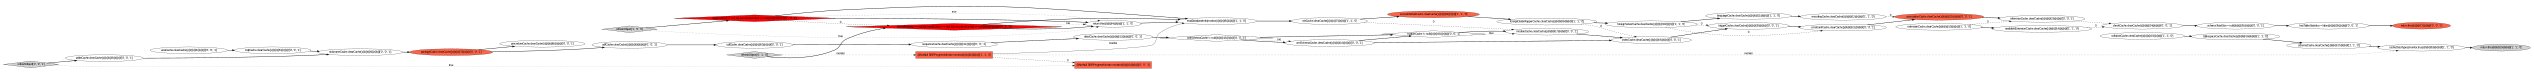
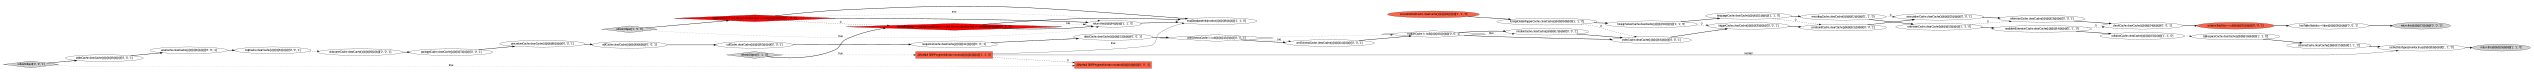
(1939, 17) -> (1939, 17)
(1329, 21) -> none
none -> (1887, 21)
(2092, 22) -> (2092, 22)
(2236, 26) -> (2236, 26)
(2421, 26) -> (2421, 26)
none -> (2093, 32)
(1325, 36) -> (1325, 36)
(1743, 36) -> (1796, 21)
(2187, 36) -> (2187, 36)
(1492, 42) -> (1537, 38)
(1113, 43) -> (1113, 43)
(547, 50) -> (587, 44)
(314, 51) -> (314, 51)
(451, 52) -> (451, 52)
(840, 54) -> (840, 54)
(1694, 55) -> (1694, 55)
(235, 57) -> (146, 54)
